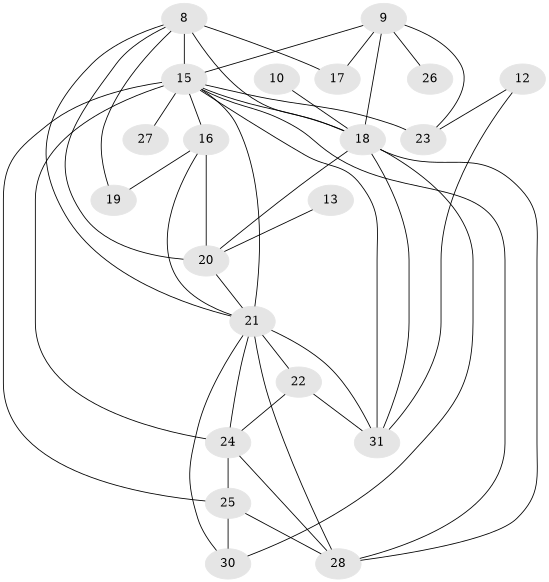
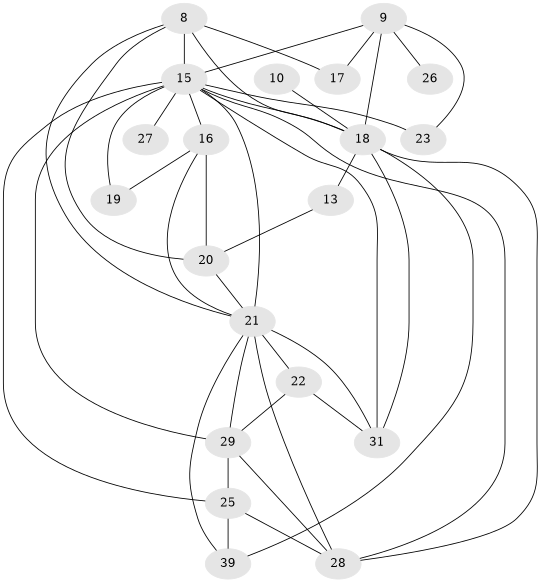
(523, 79) -> none
(108, 116) -> (116, 124)
(283, 199) -> (343, 176)
(228, 443) -> (228, 443)
(228, 564) -> (228, 564)
